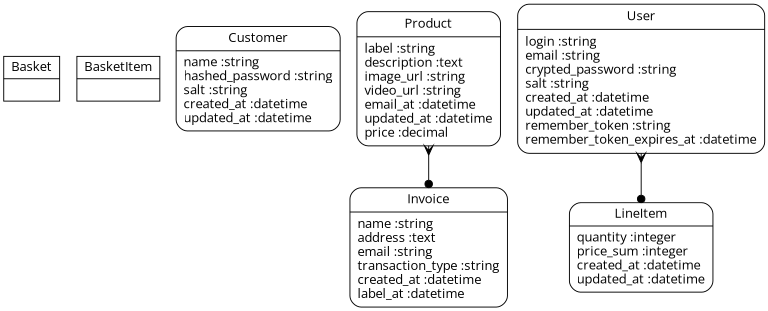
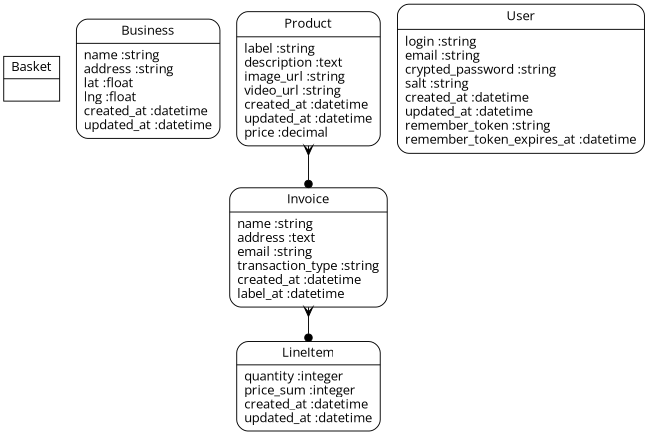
(118, 79) -> none
none -> (148, 79)
(258, 79) -> none
(420, 105) -> (306, 105)
(641, 179) -> (308, 325)
